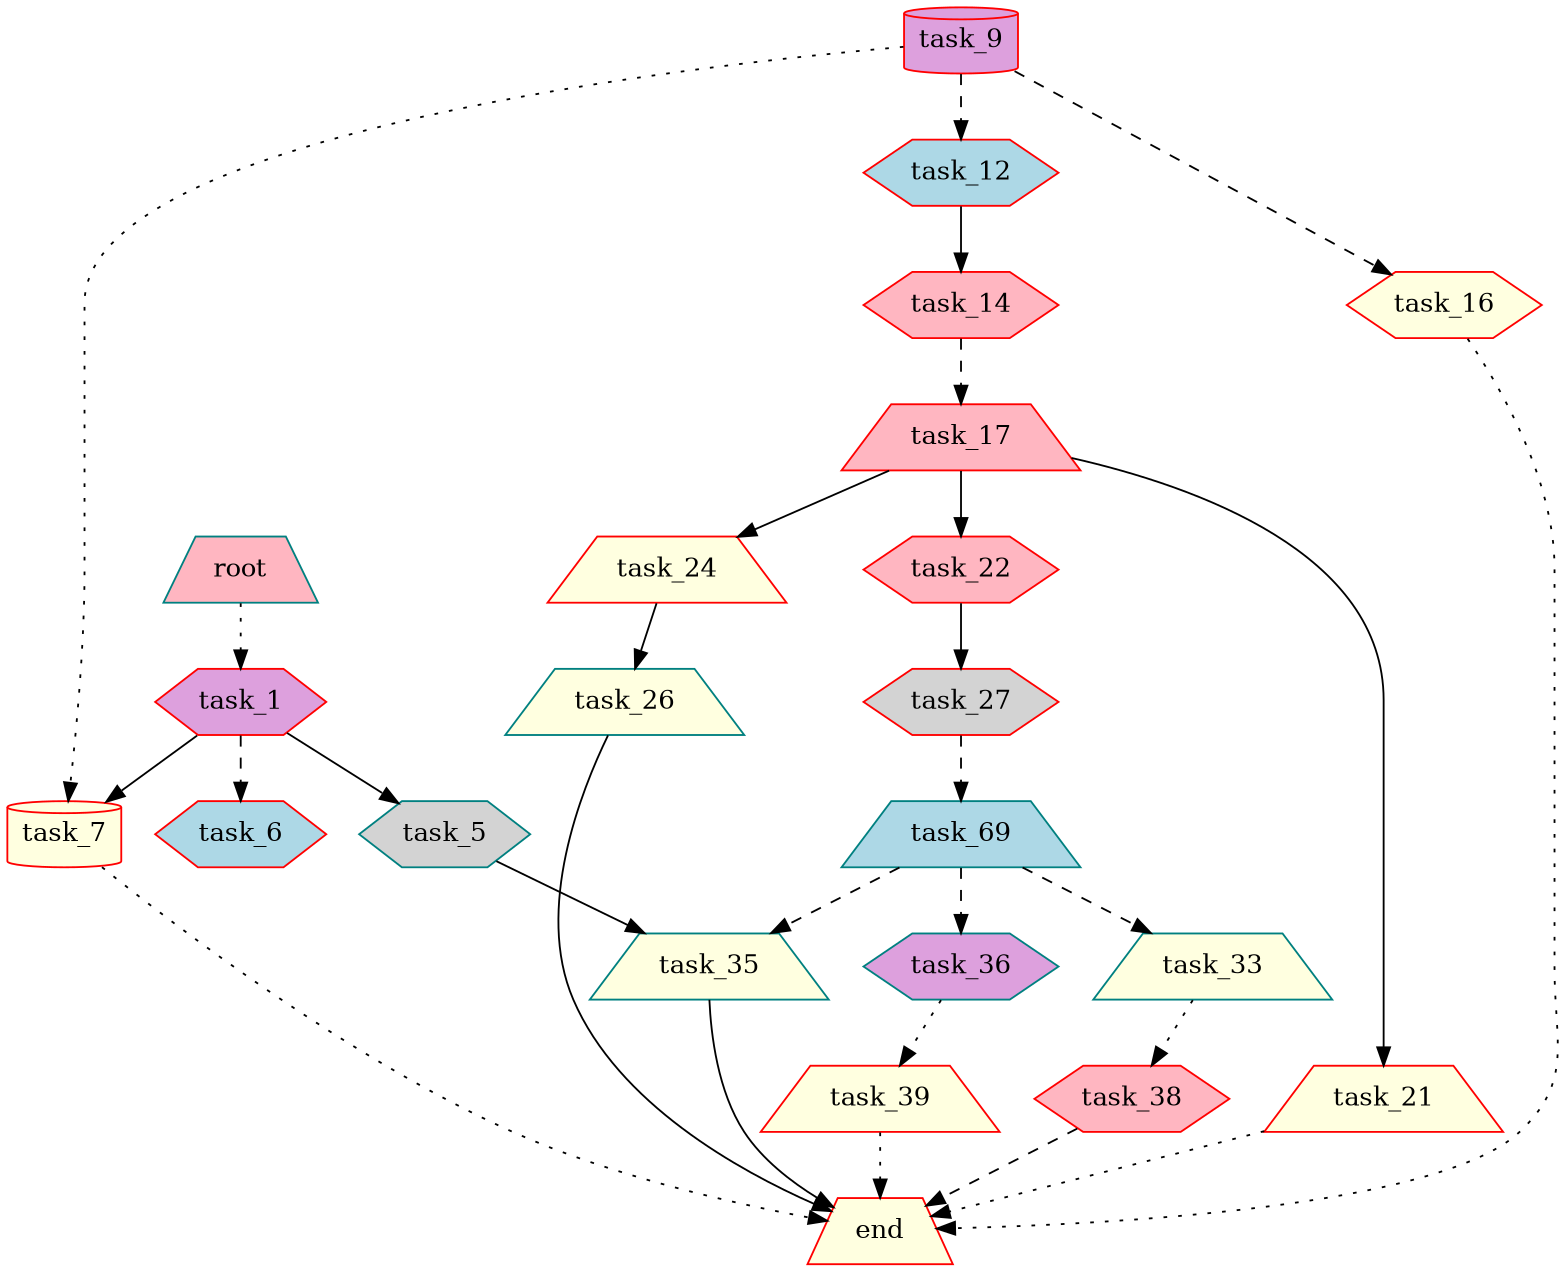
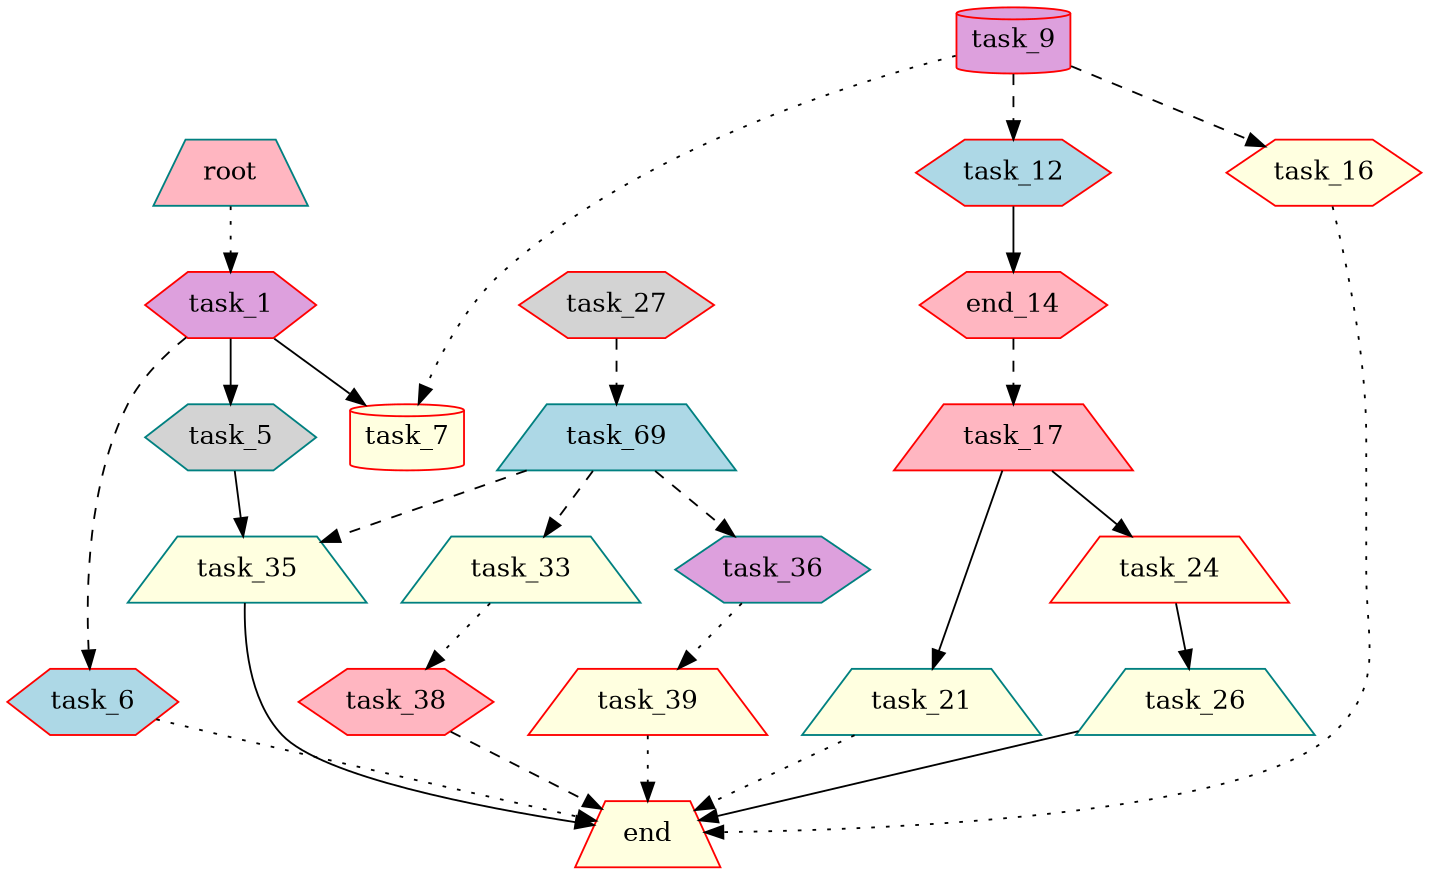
(961, 305) -> (1013, 305)
(961, 570) -> none
(432, 1091) -> (283, 749)
(1384, 1099) -> (922, 702)
